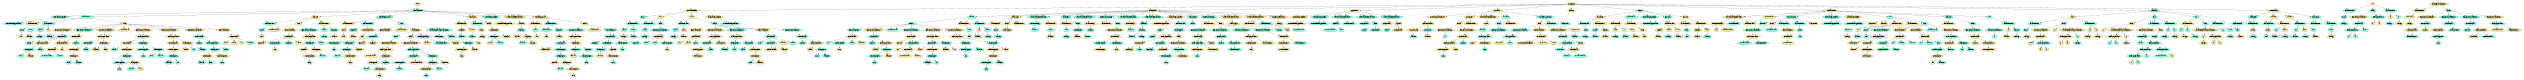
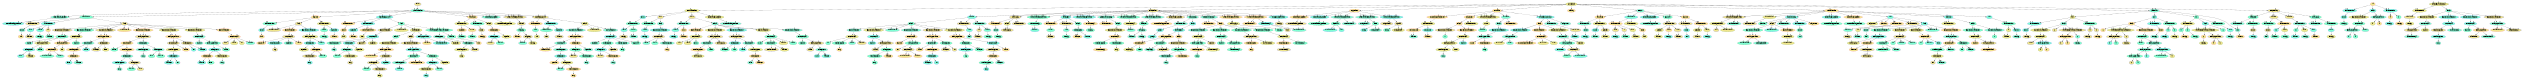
(1278, 17) -> (1278, 17)
